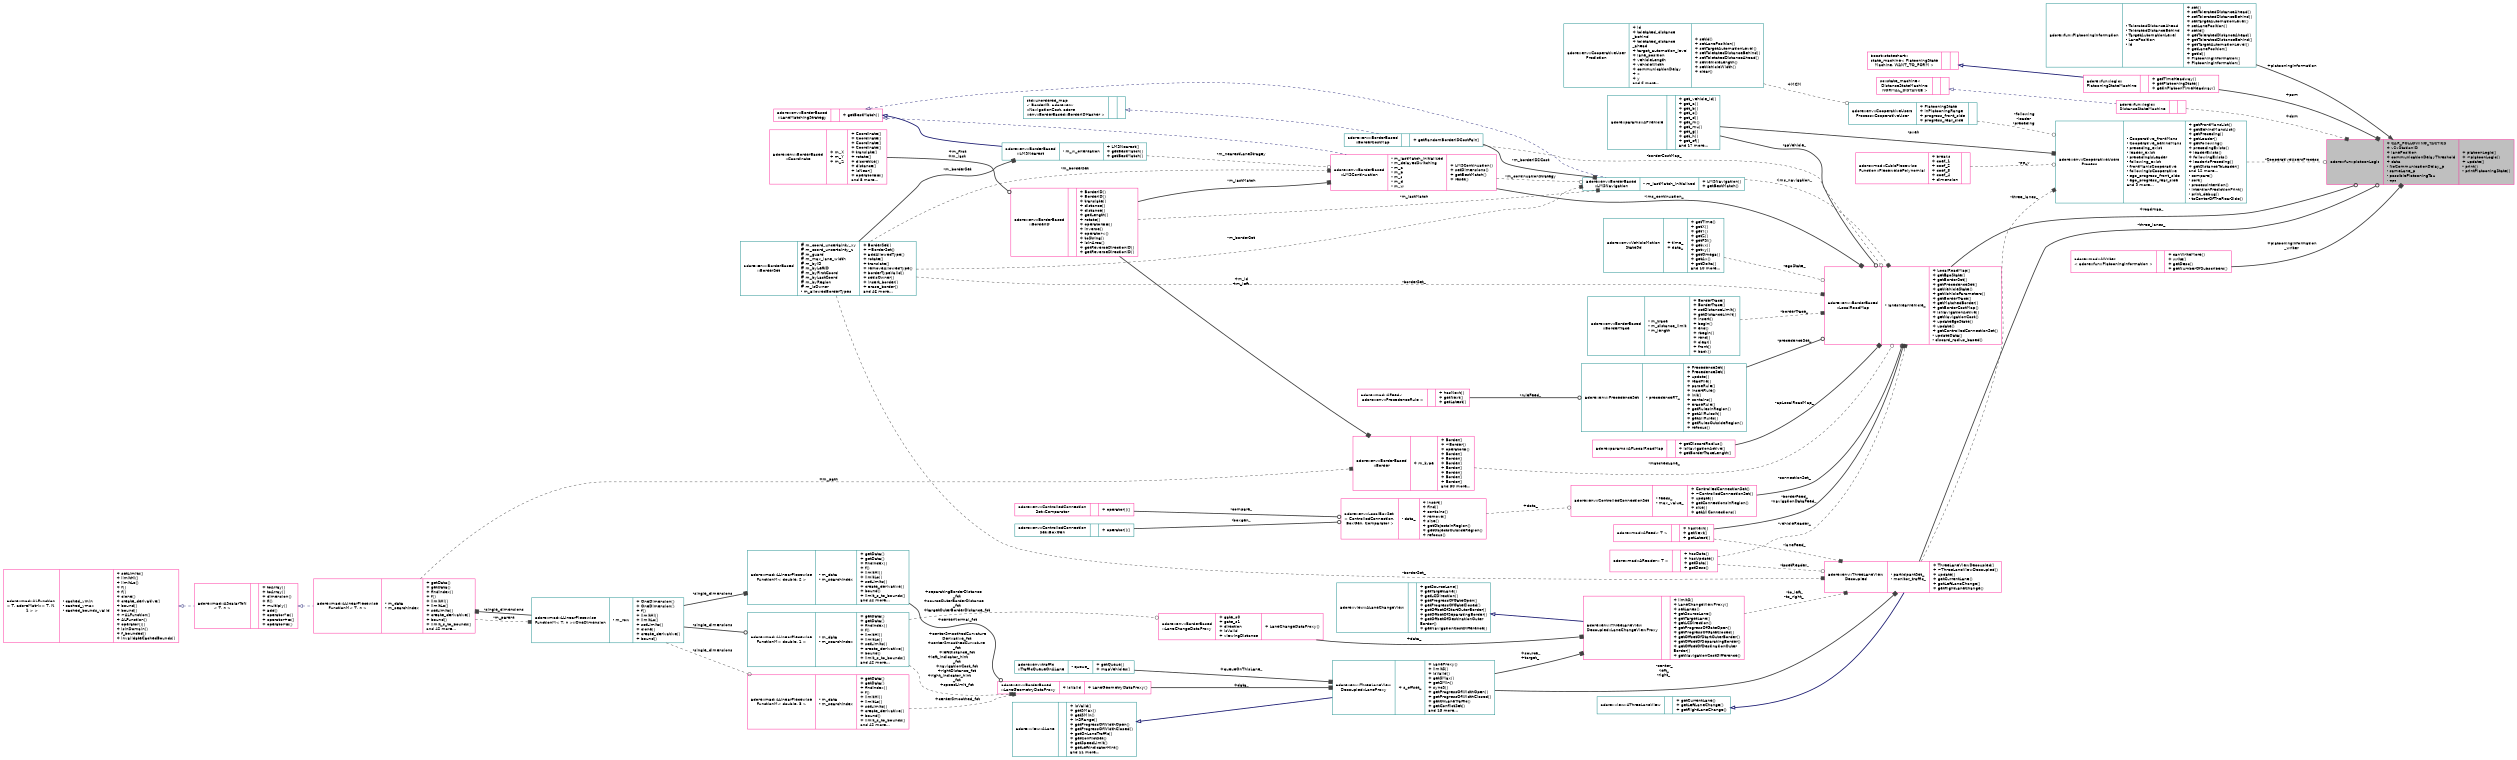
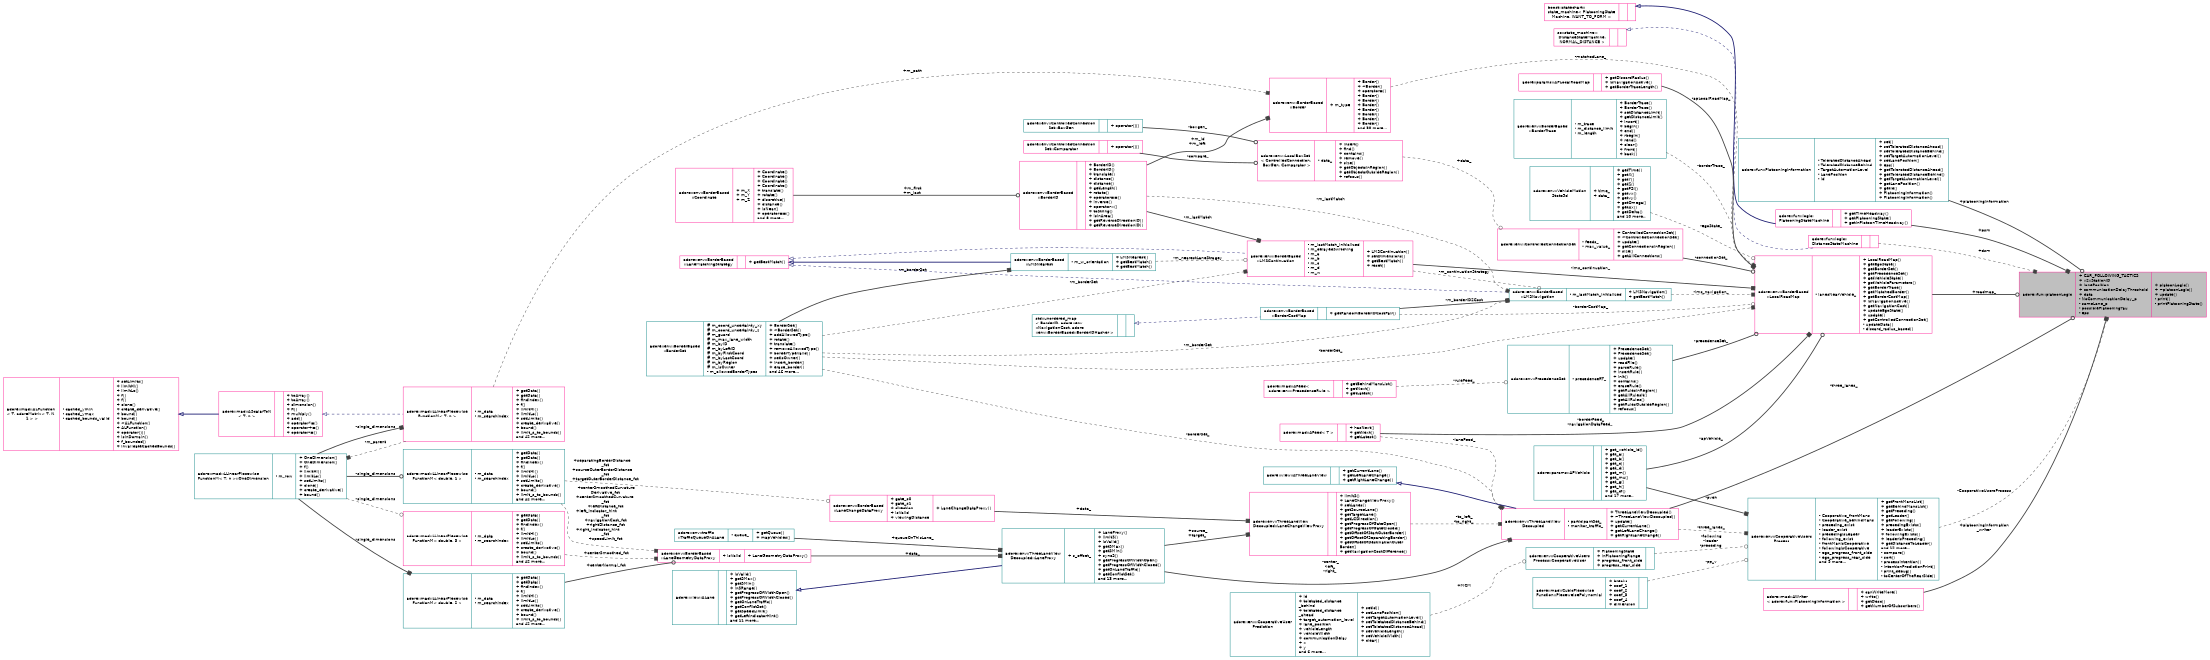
(2196, 31) -> (1887, 165)
(2326, 95) -> (2018, 230)
(1913, 168) -> (1590, 593)
(1452, 393) -> (1369, 384)
(1524, 398) -> (1450, 384)
(1664, 561) -> none
(189, 606) -> (201, 414)
(1414, 608) -> none
